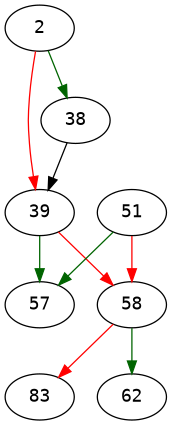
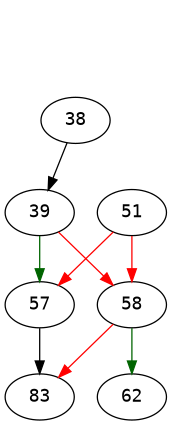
(40, 28) -> none
(92, 253) -> (92, 253)
none -> (40, 345)
